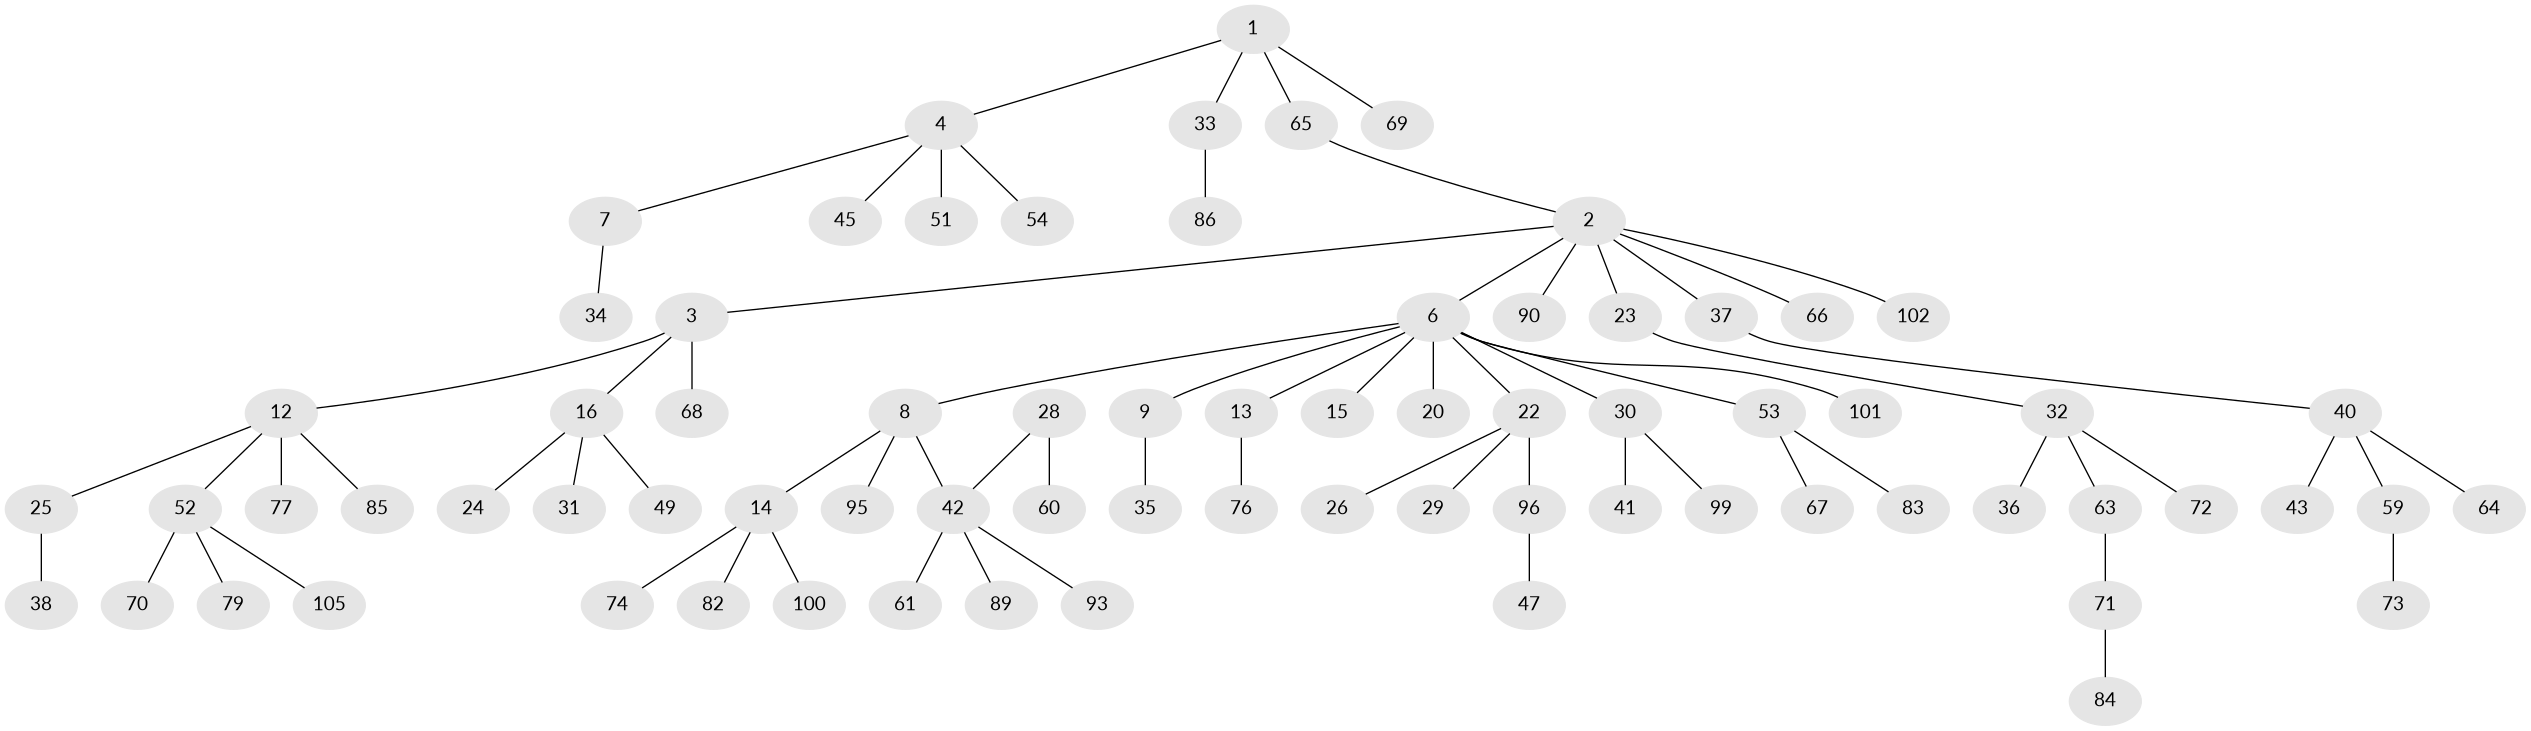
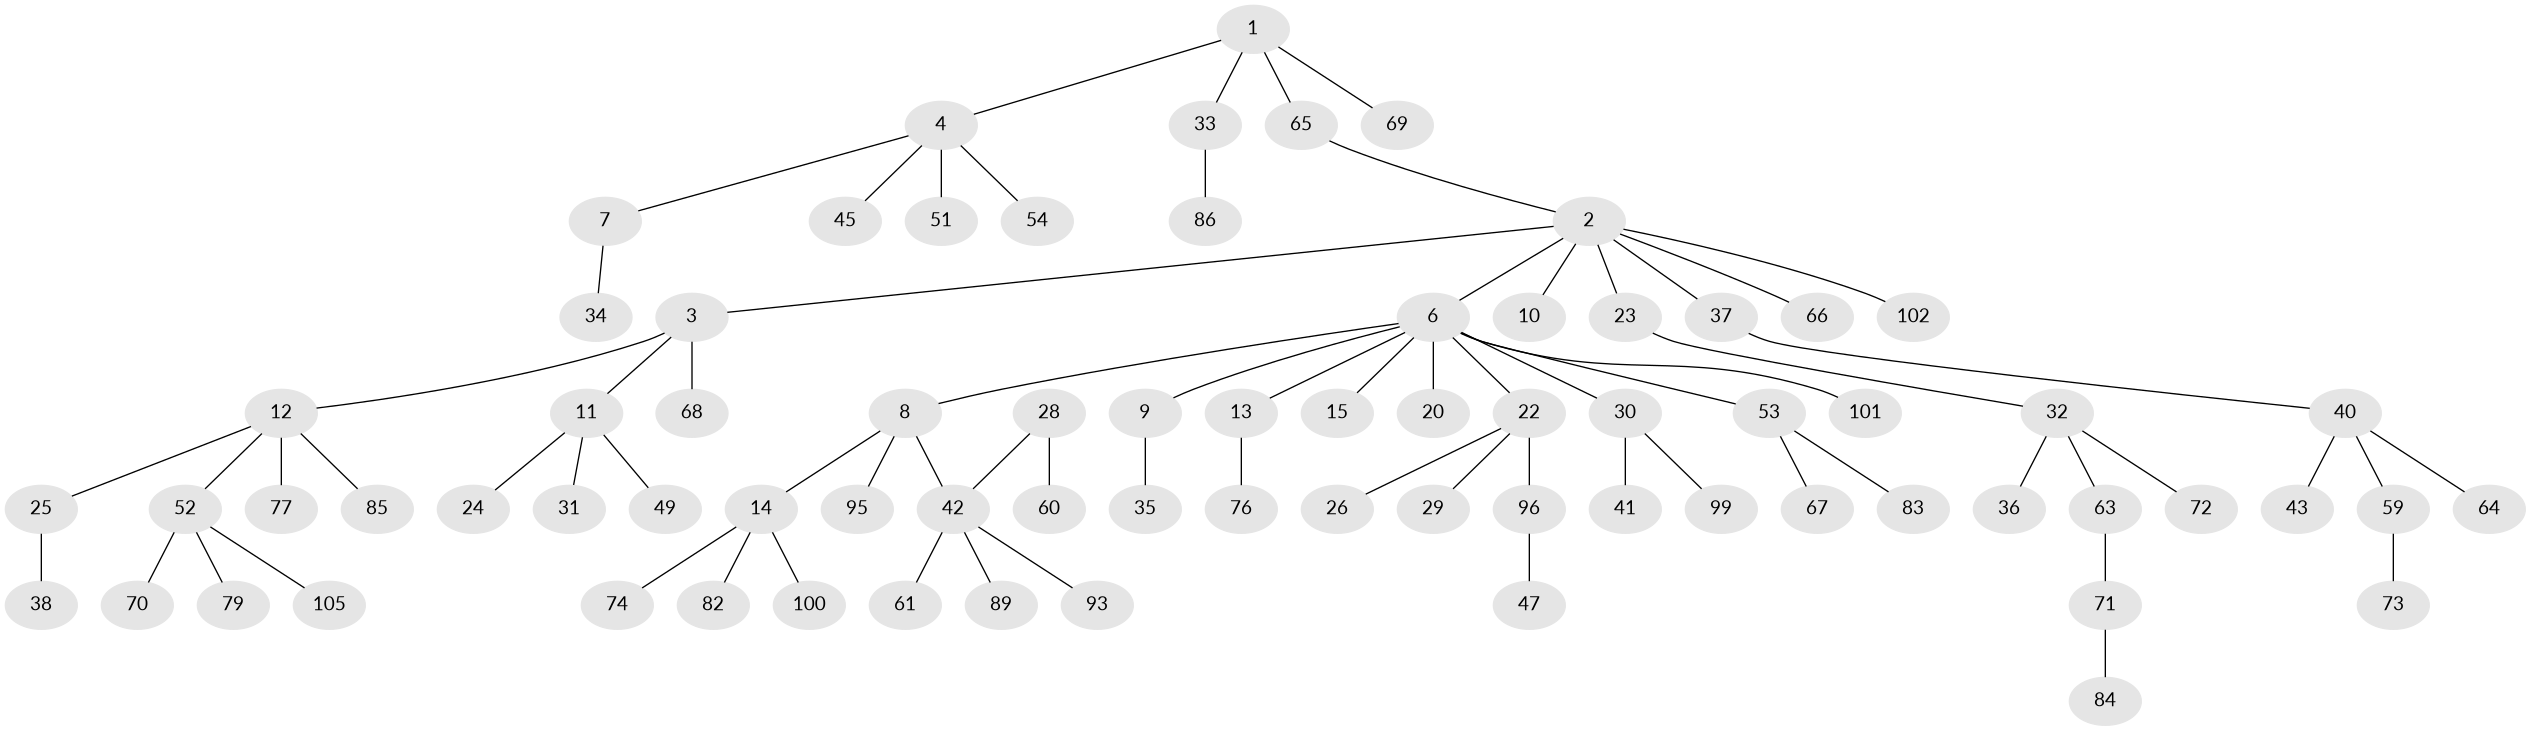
(1529, 317) -> (1529, 317)
(587, 413) -> (587, 413)
